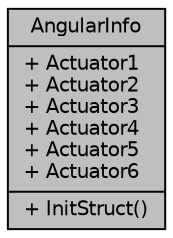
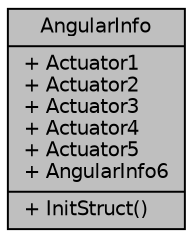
(82, 172) -> (96, 172)
